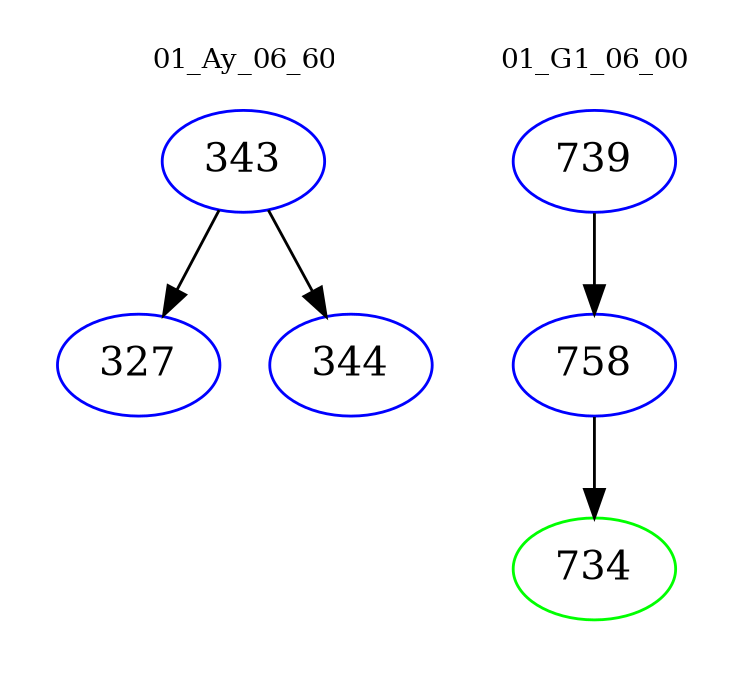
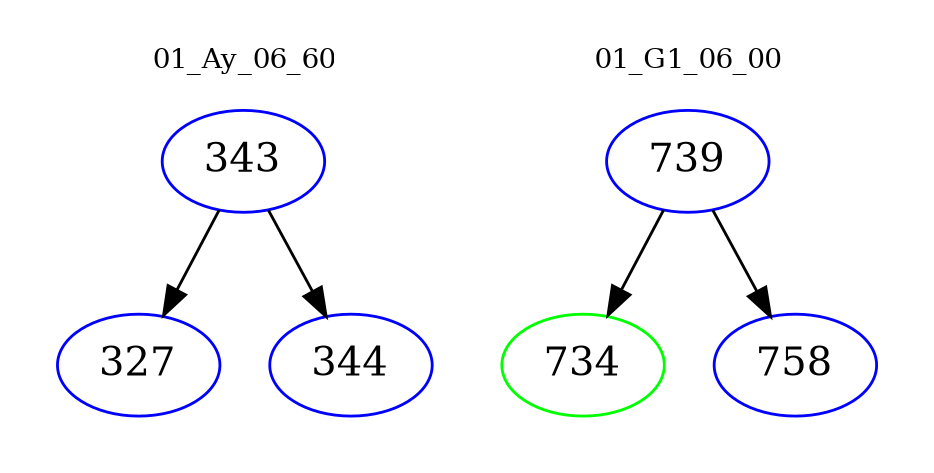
(594, 453) -> (642, 250)
